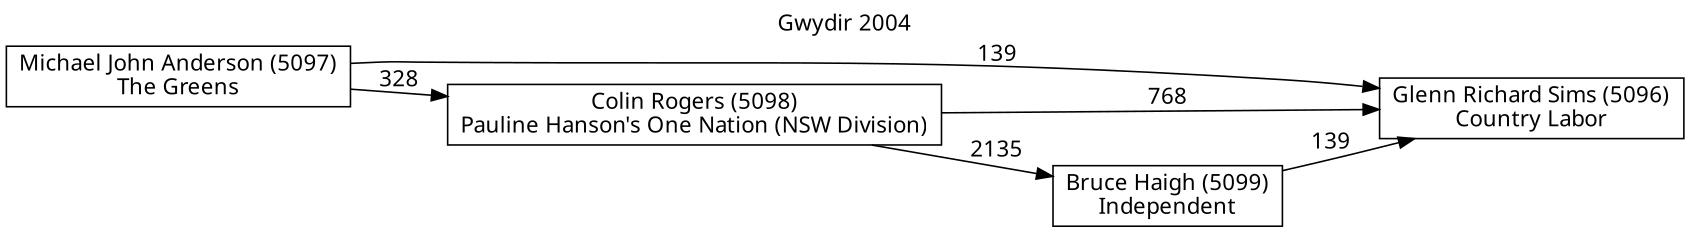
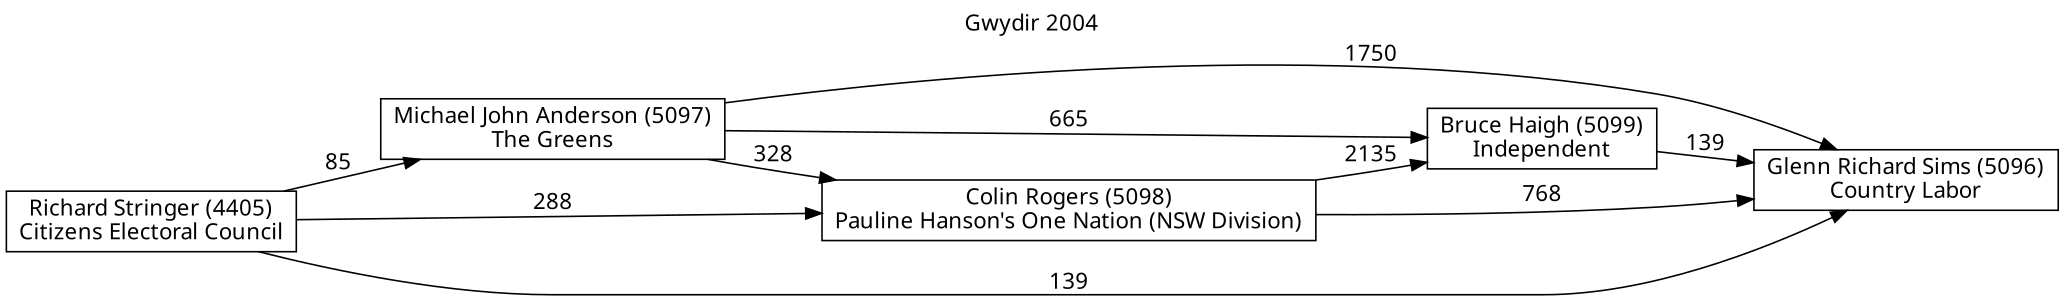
(997, 55) -> (1372, 55)
none -> (1068, 134)
none -> (151, 221)
